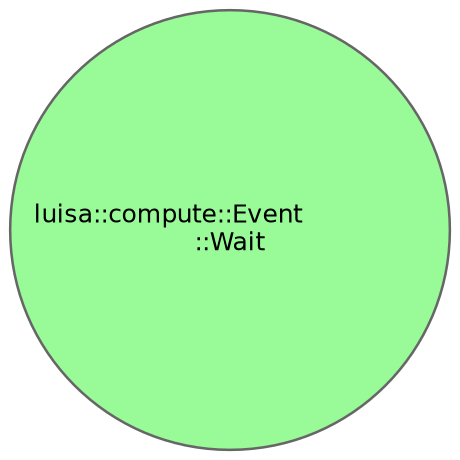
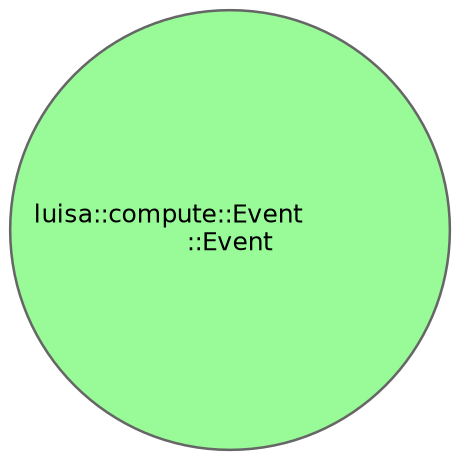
(230, 230) -> (230, 230)
